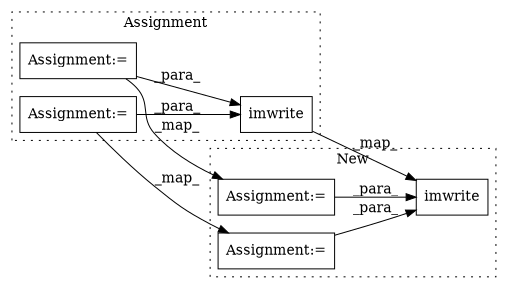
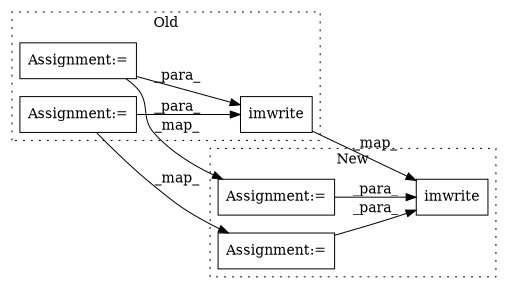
(166, 23) -> (166, 23)
